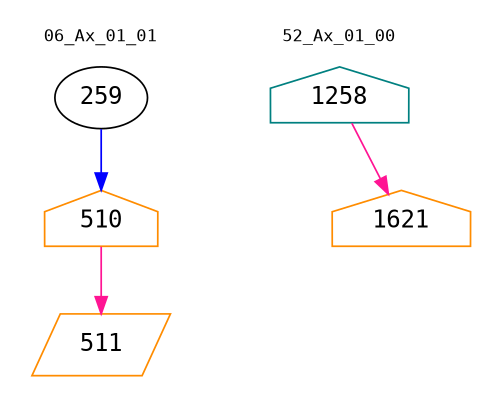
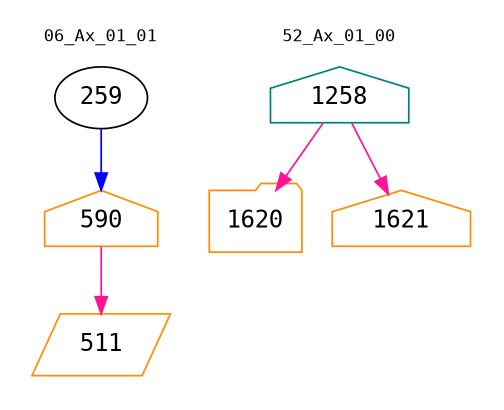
(101, 221) -> (101, 221)
none -> (256, 221)
